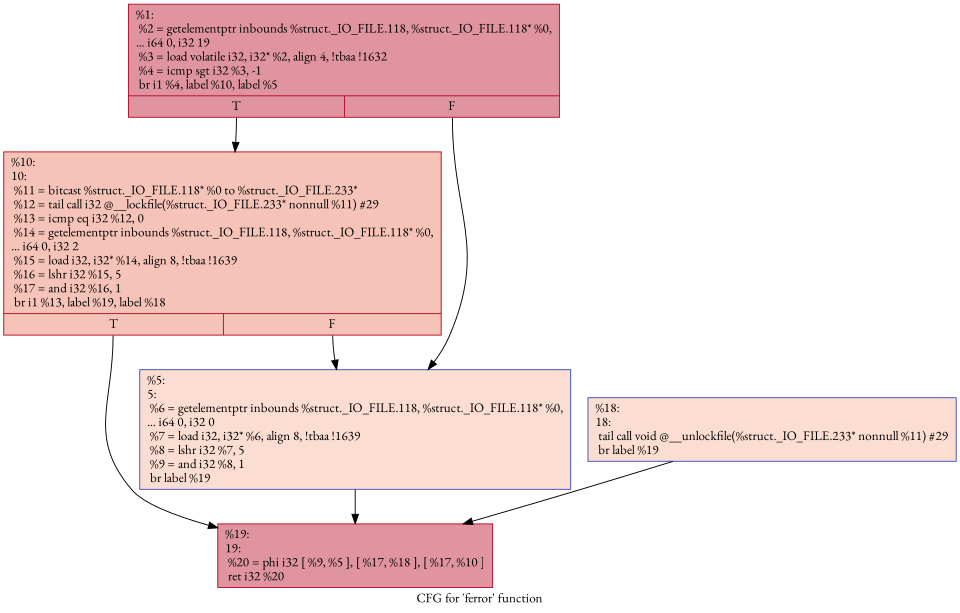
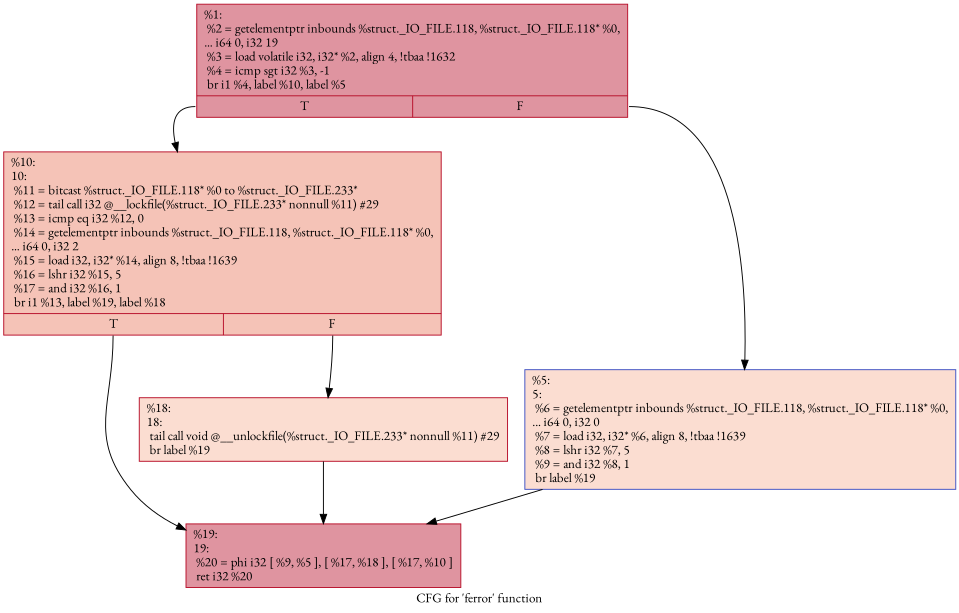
(333, 348) -> (332, 362)
(772, 430) -> (323, 430)
